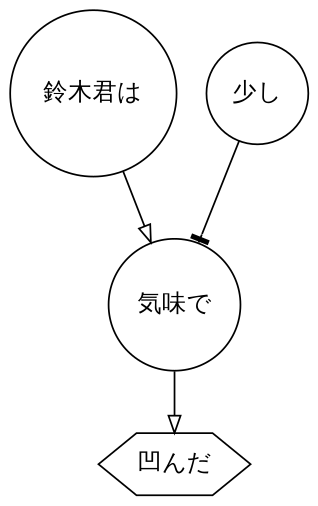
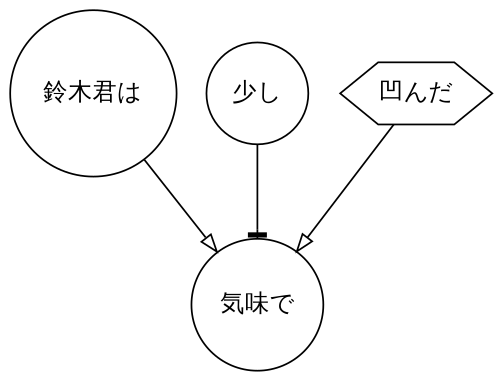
(175, 393) -> (351, 181)
